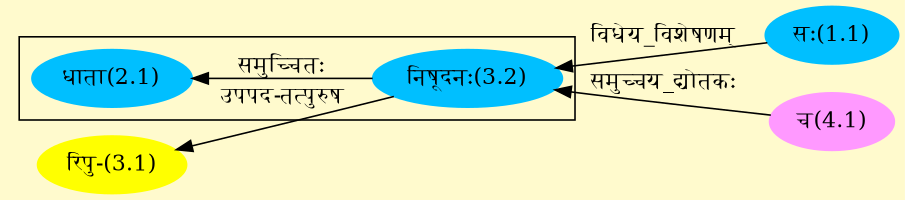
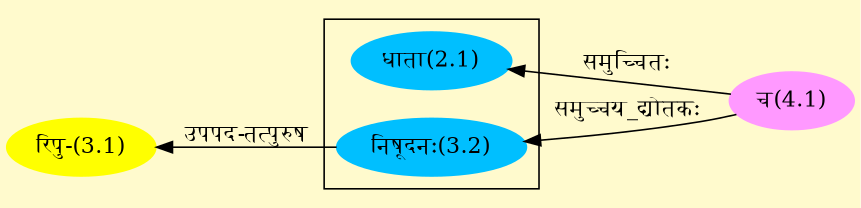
(832, 35) -> none
(290, 78) -> (628, 83)
